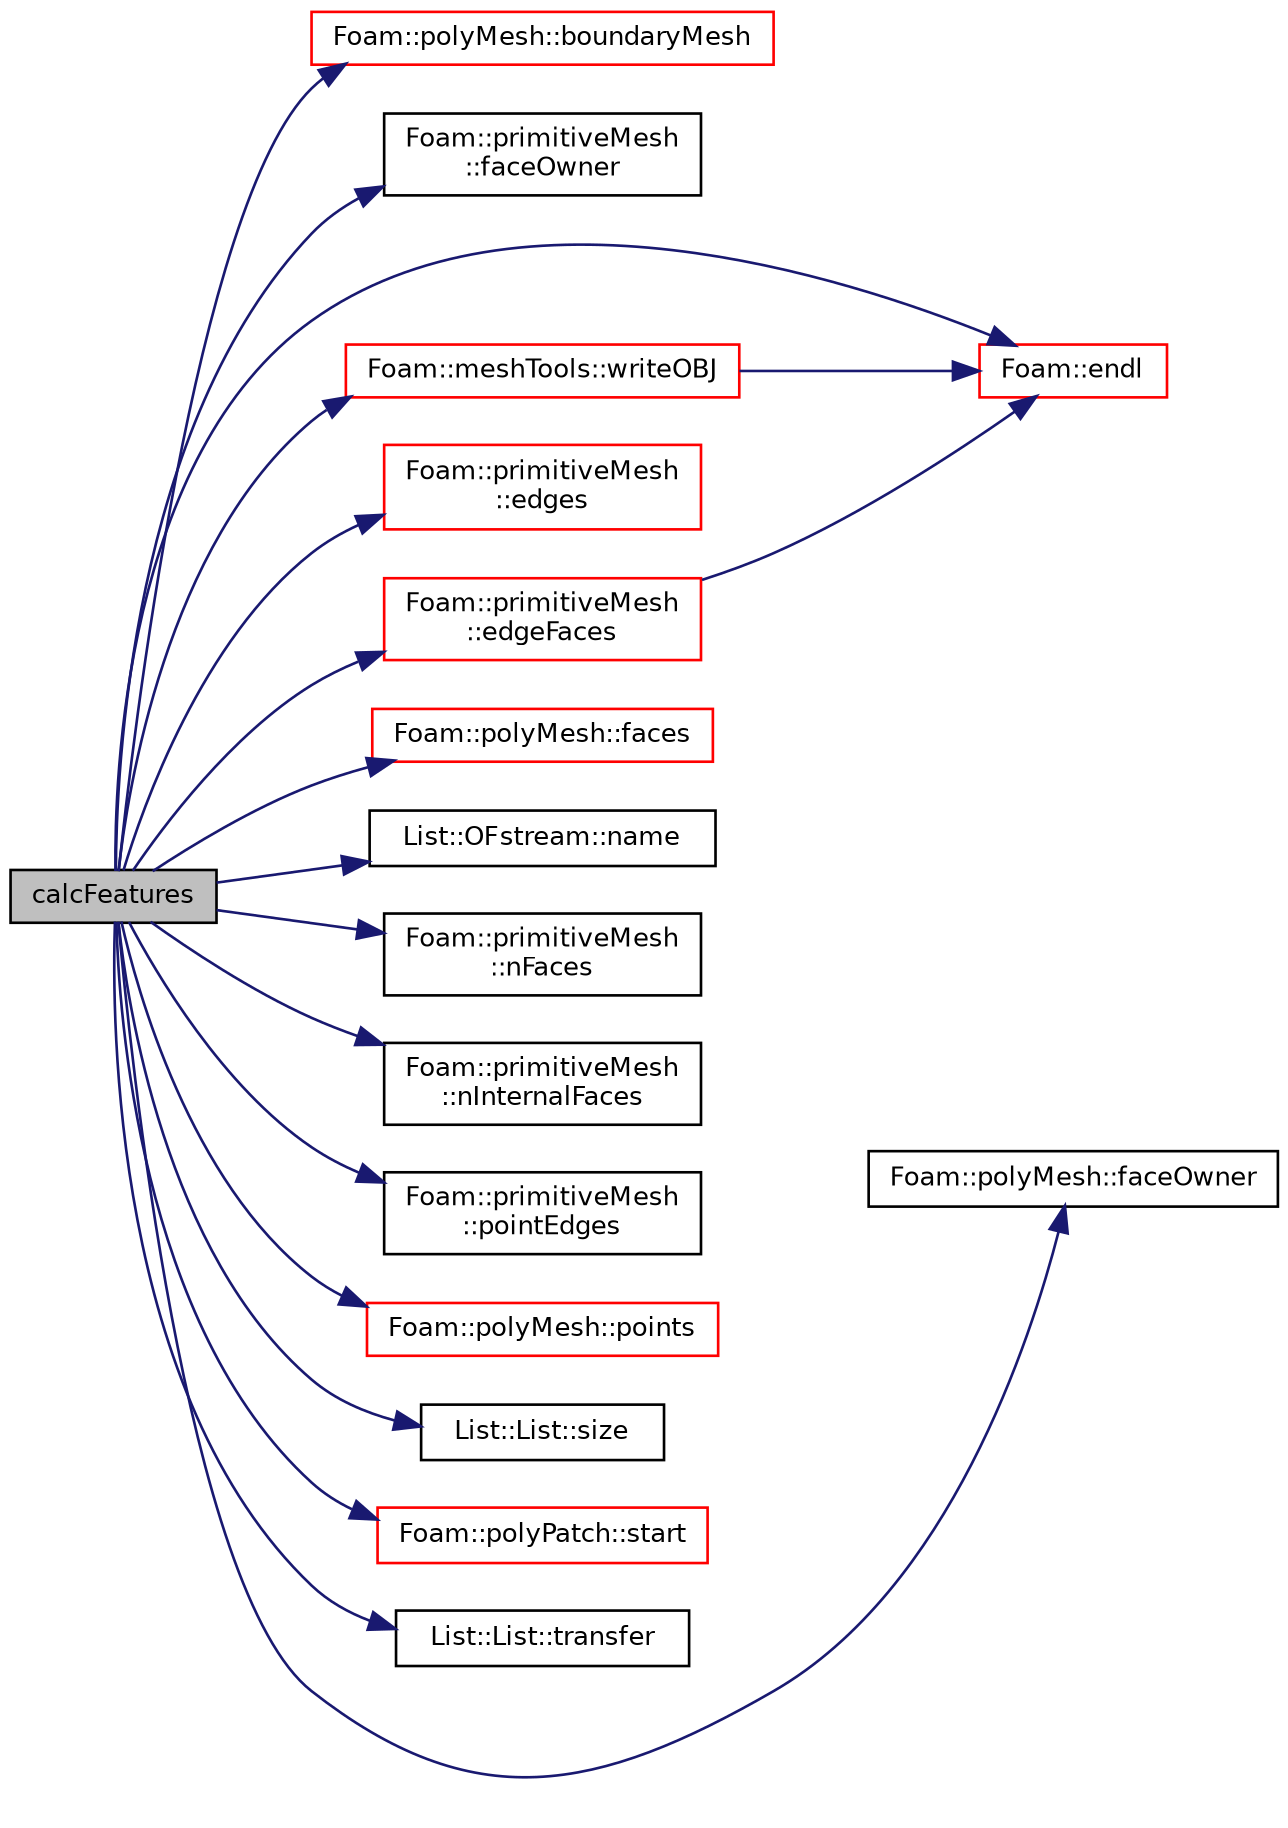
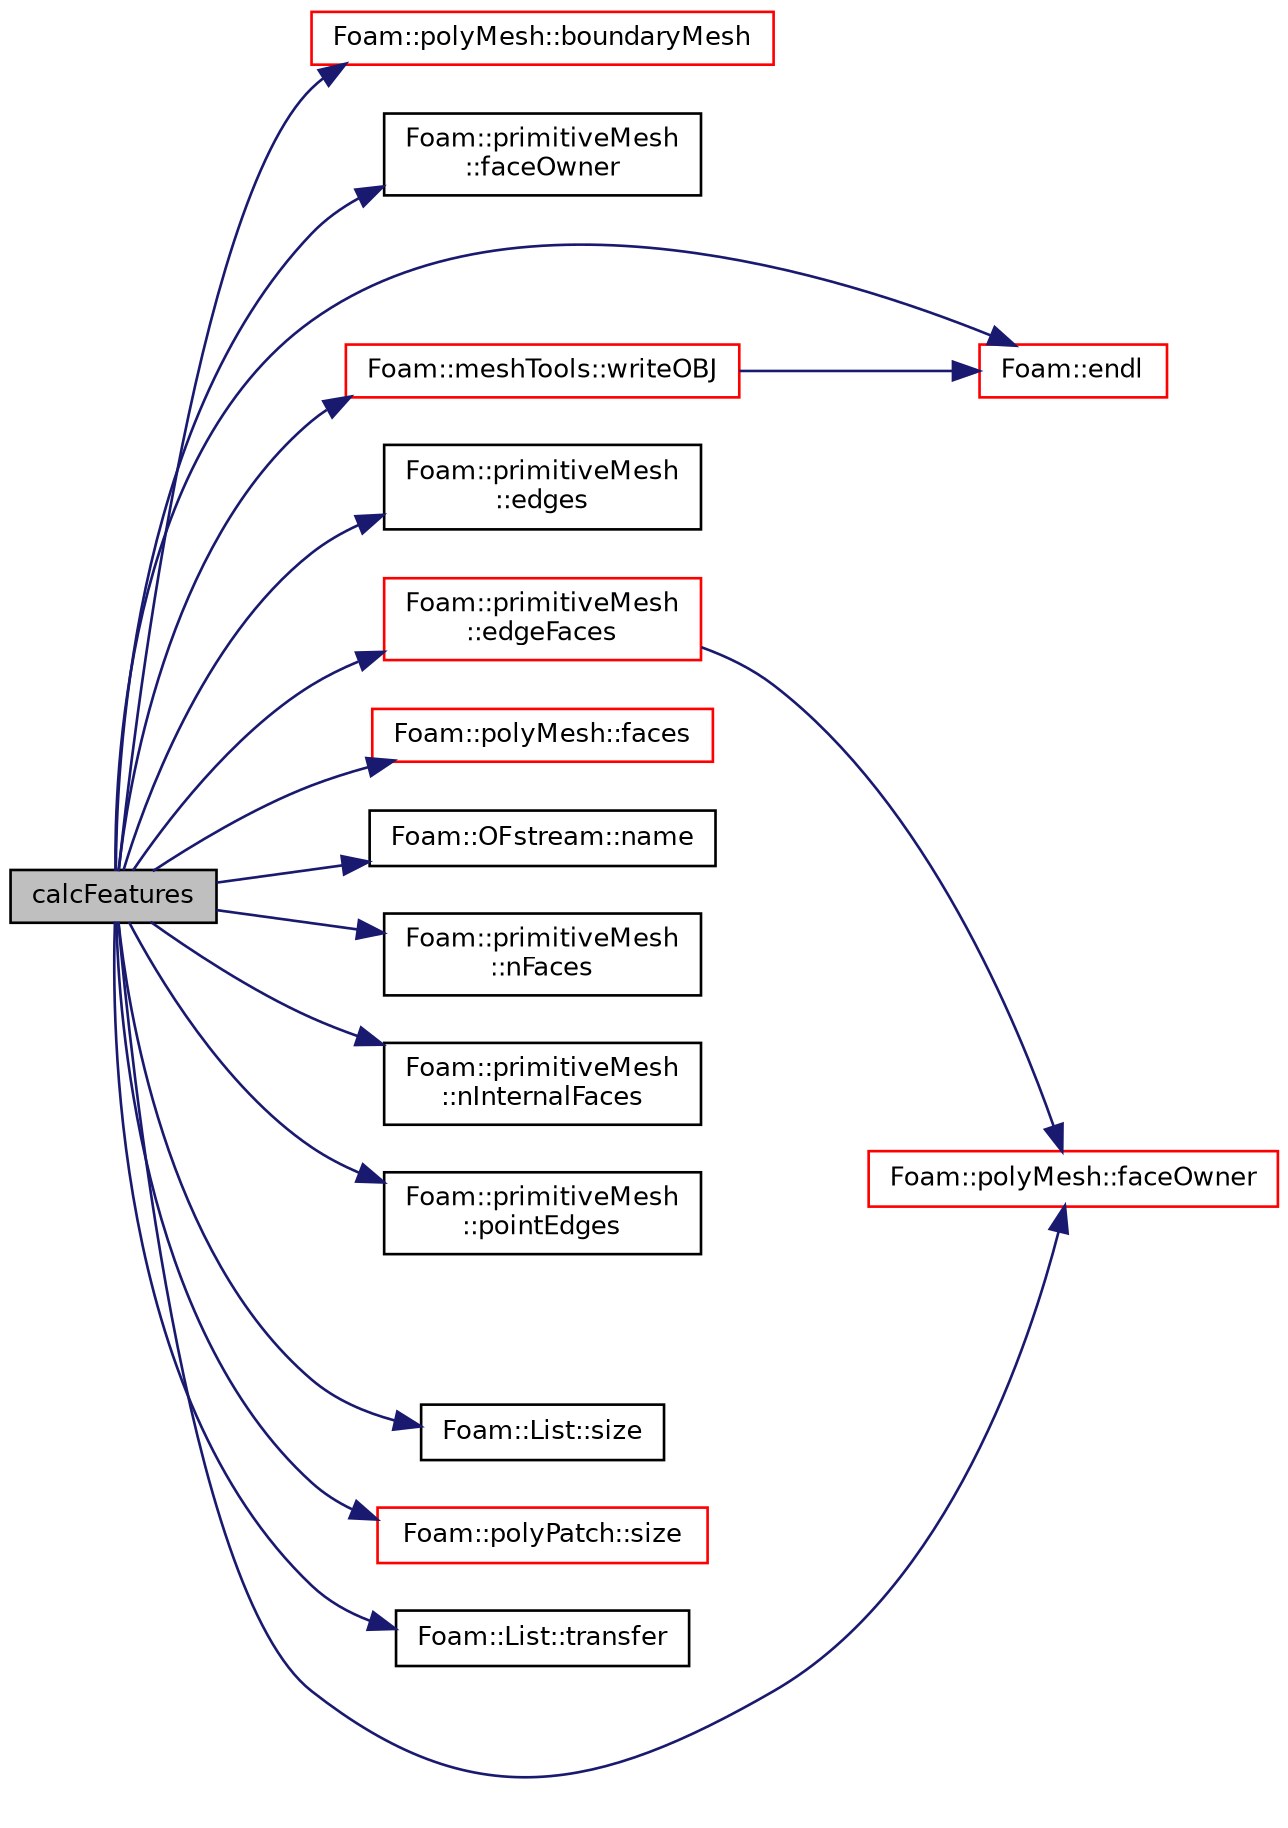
(543, 487) -> (543, 487)
(864, 507) -> (922, 852)
(543, 838) -> (543, 838)
(1073, 1179) -> (1073, 1179)
(543, 1329) -> none
(543, 1432) -> (543, 1432)
(543, 1535) -> (543, 1535)
(543, 1638) -> (543, 1638)
